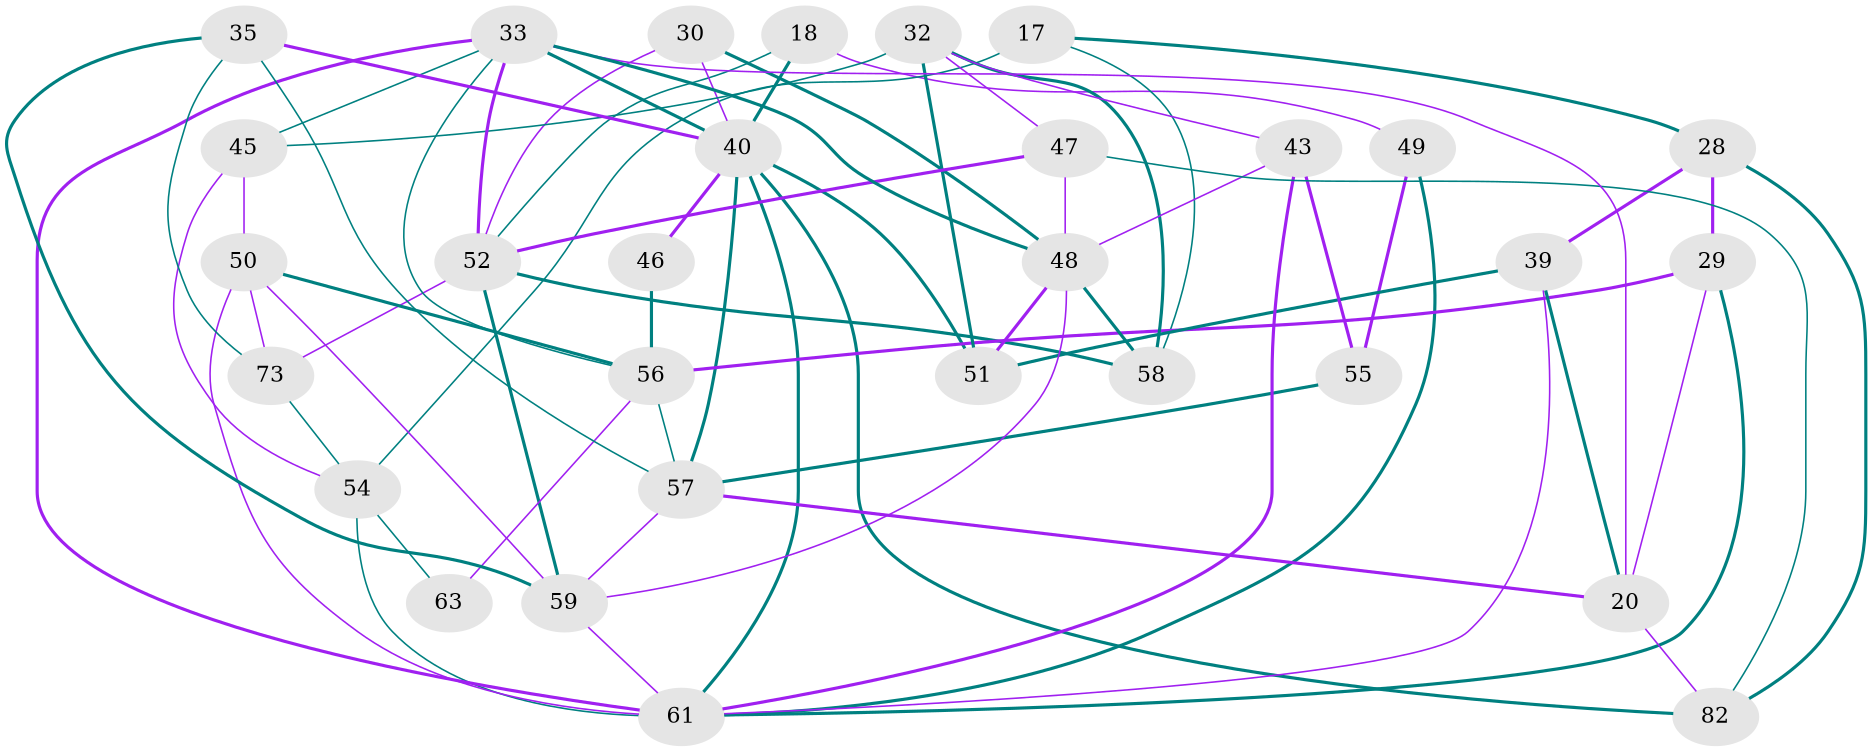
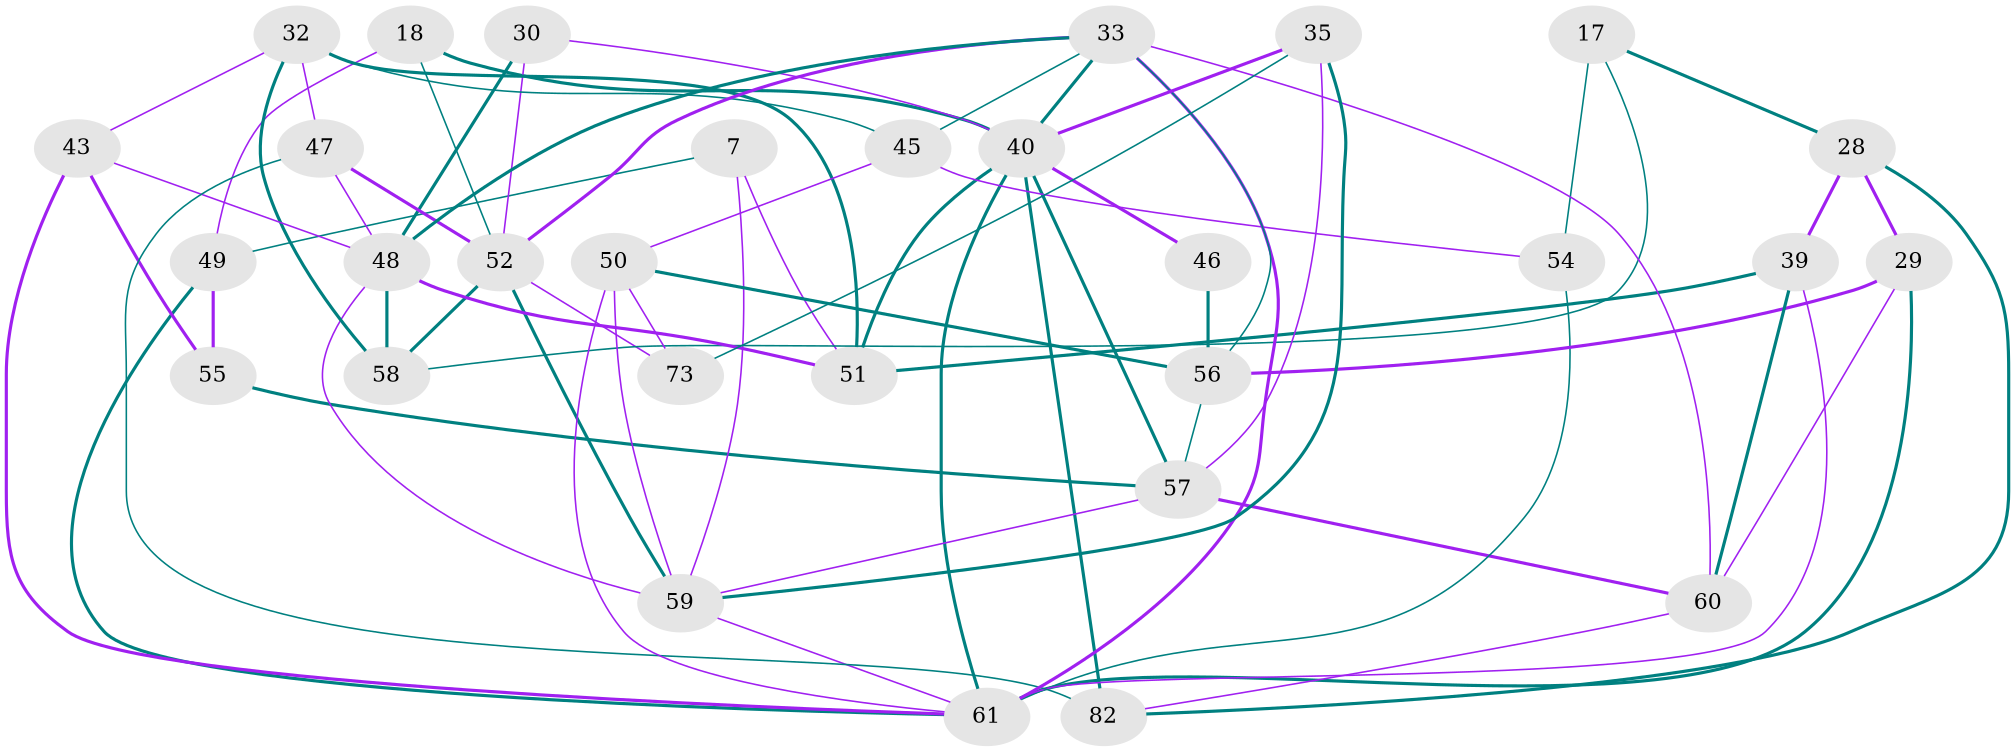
none -> (734, 148)
(392, 285) -> (1308, 281)
(314, 433) -> none
(449, 603) -> none
(1626, 603) -> (1709, 603)
